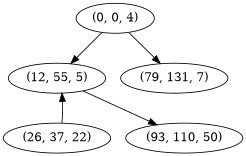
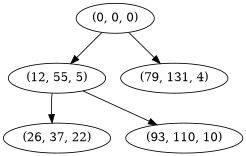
(115, 18) -> (115, 18)
(174, 78) -> (174, 78)
(63, 112) -> (51, 104)
(184, 138) -> (184, 138)
